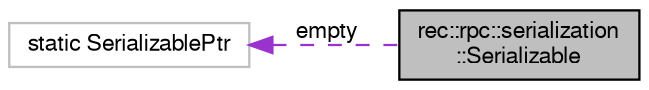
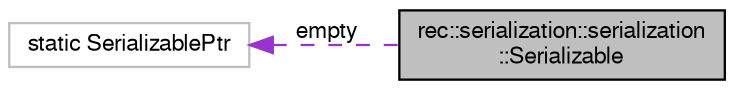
(519, 45) -> (562, 45)
